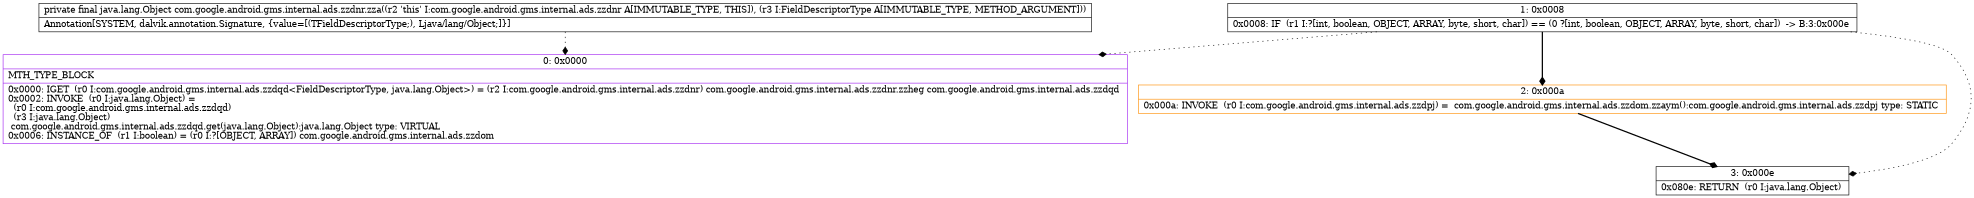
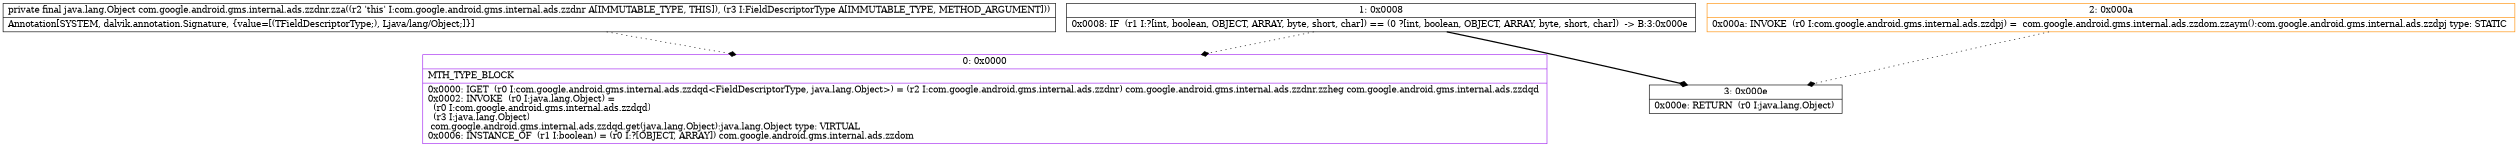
(1542, 55) -> none
(1971, 97) -> (1563, 57)
(1644, 139) -> (1932, 58)
(1752, 188) -> (1746, 106)
